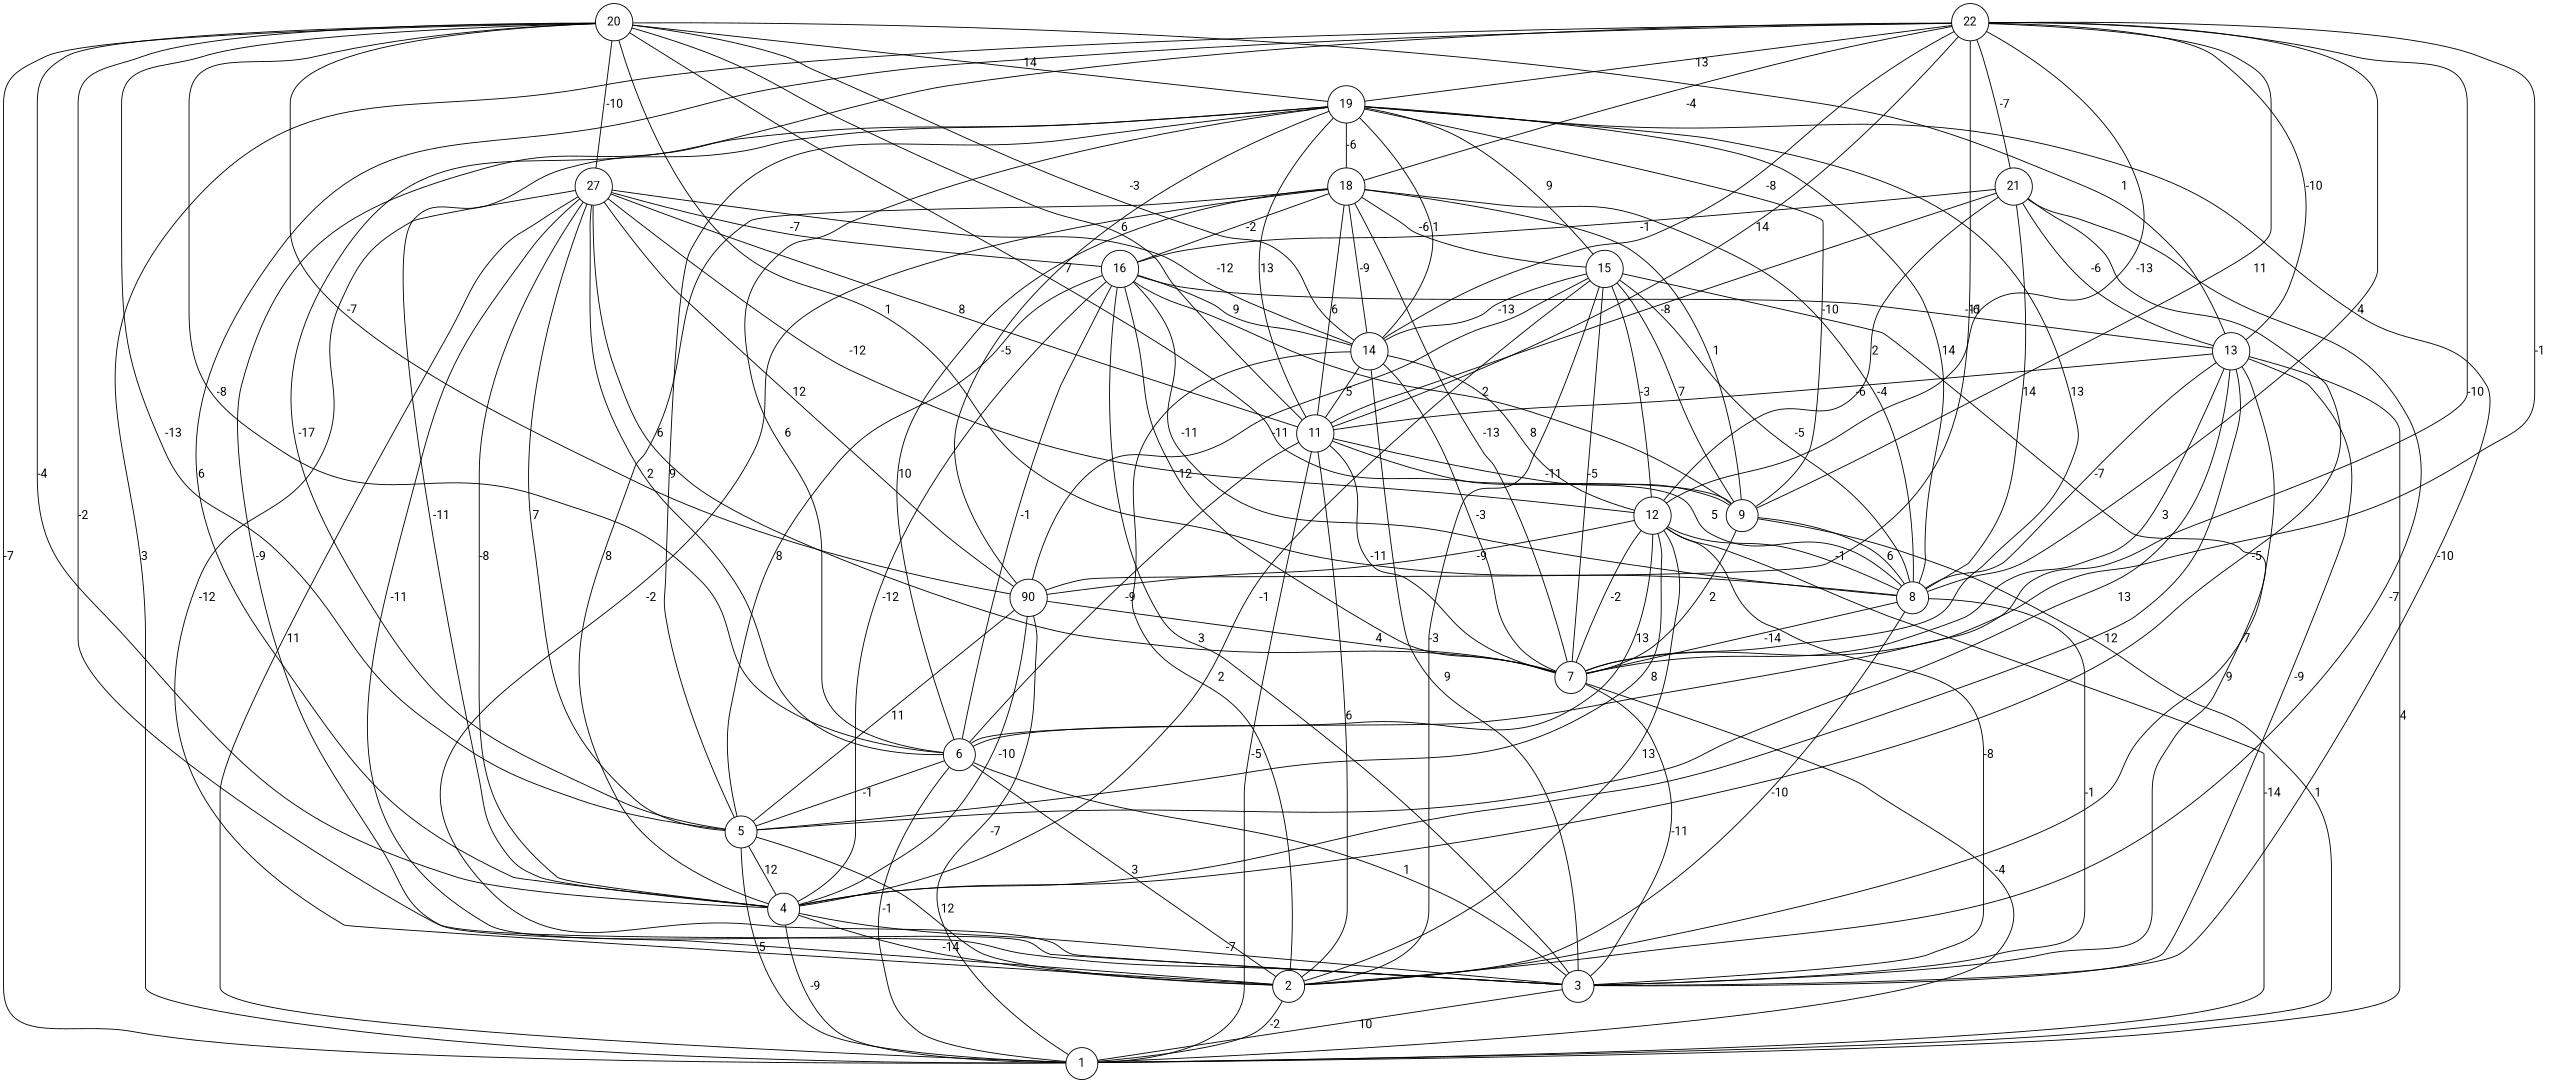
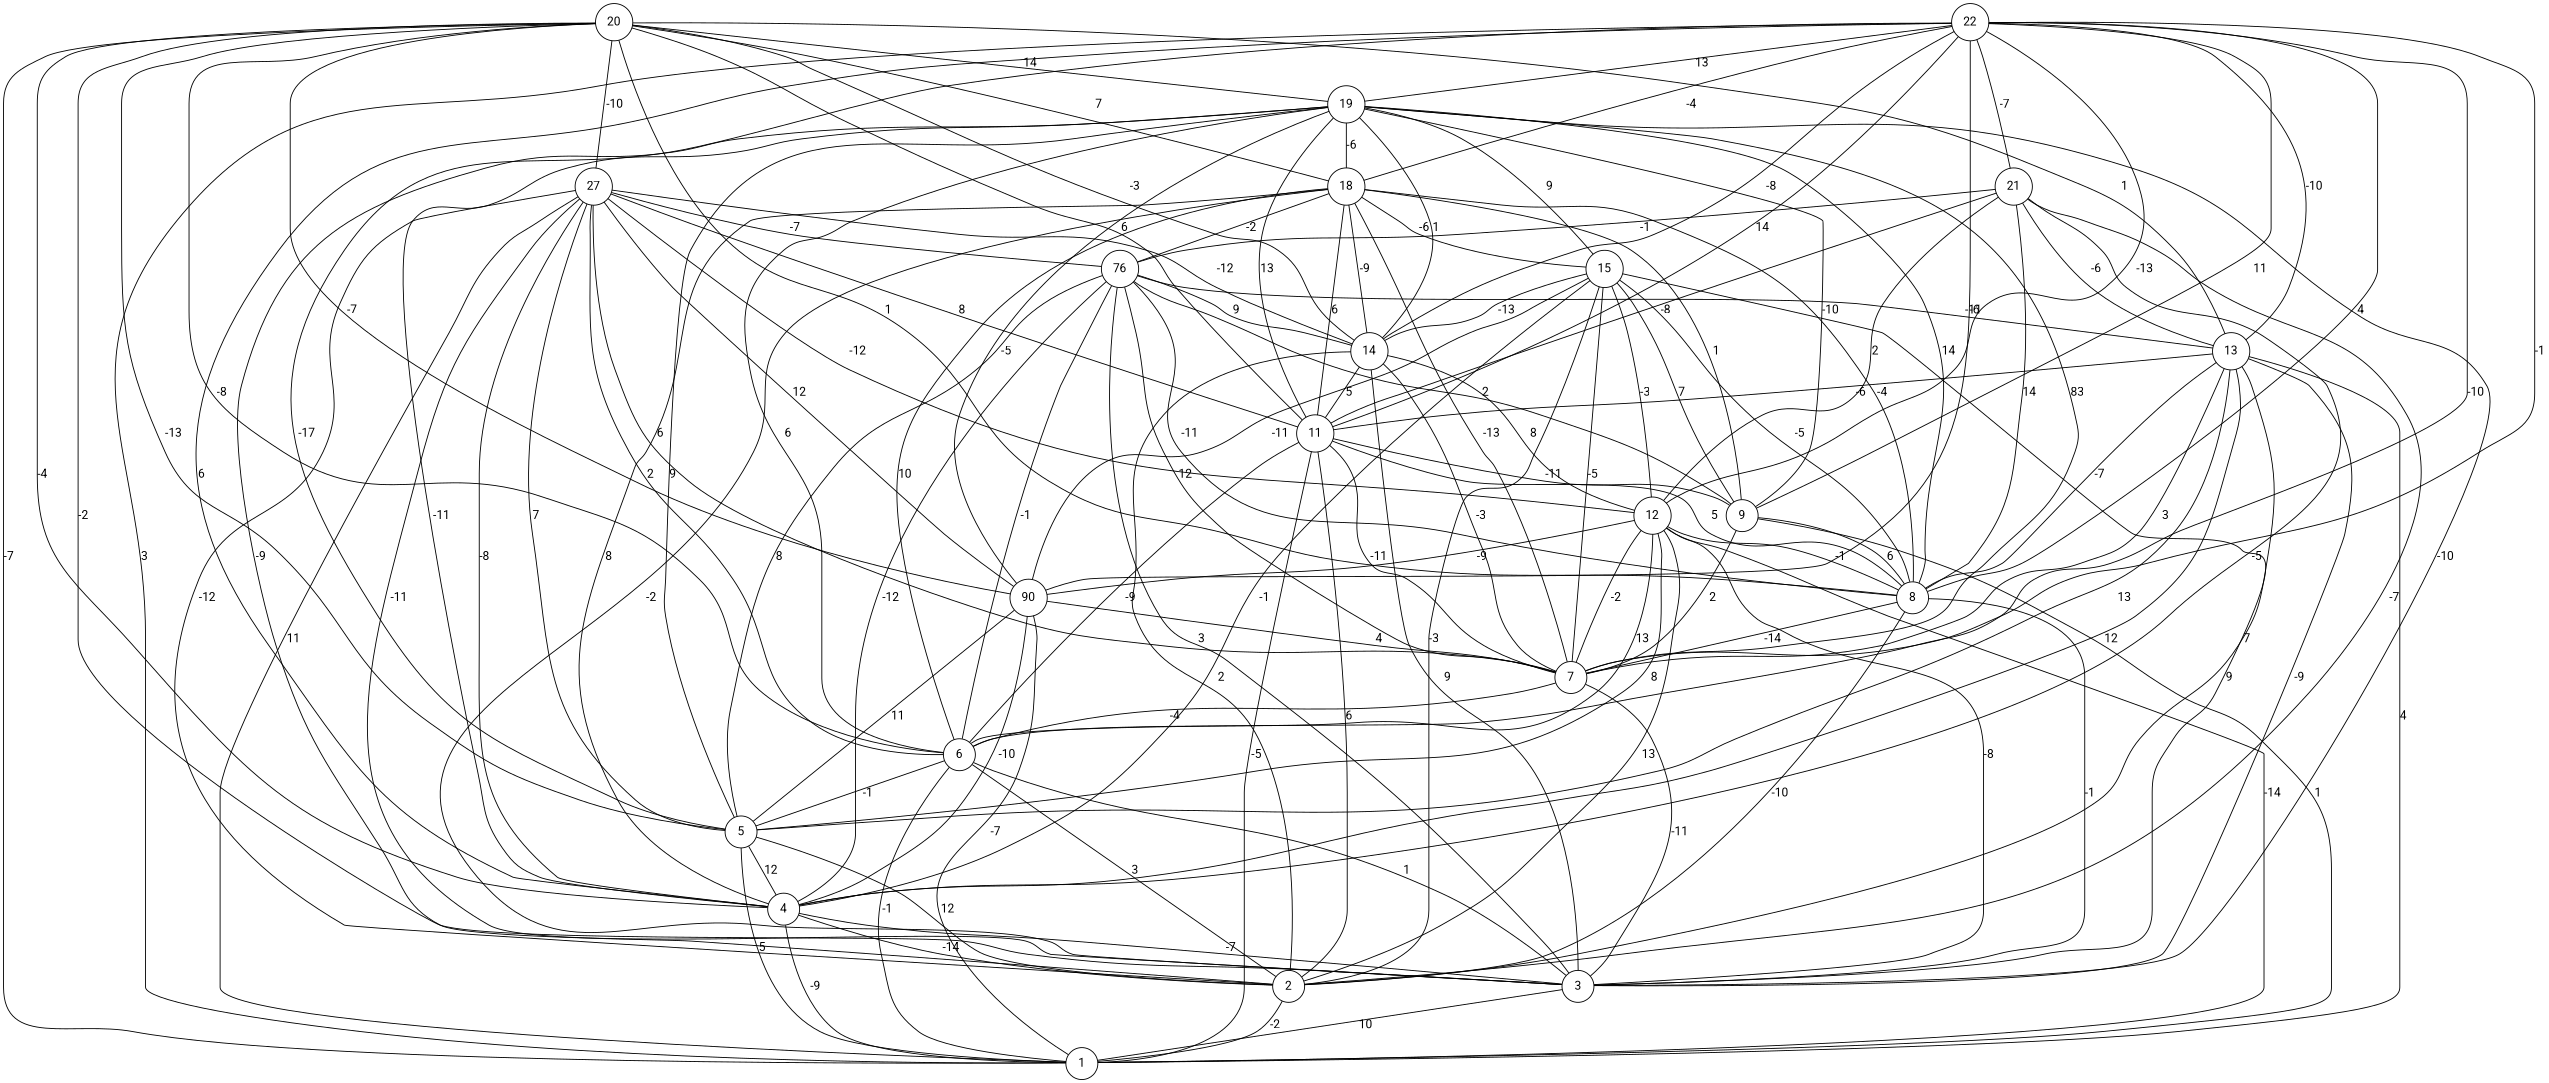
(1120, 269) -> (1120, 269)
(1162, 346) -> (982, 94)
(2078, 392) -> (2078, 392)
(1822, 1004) -> (1263, 709)
